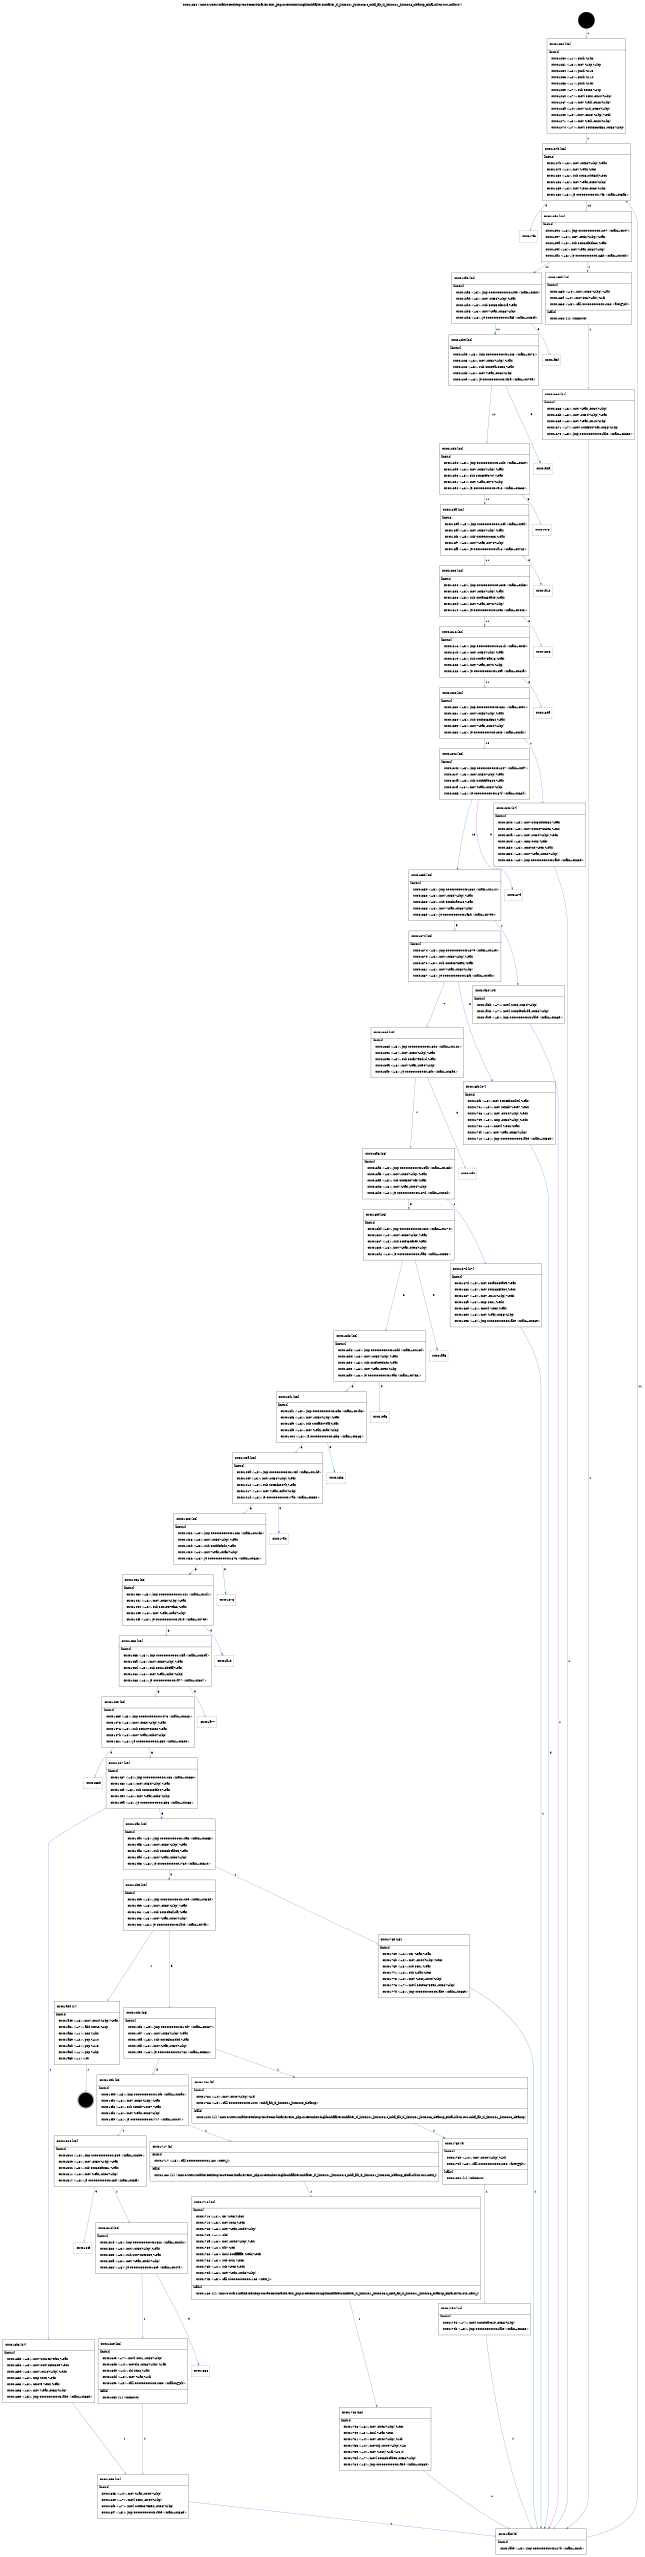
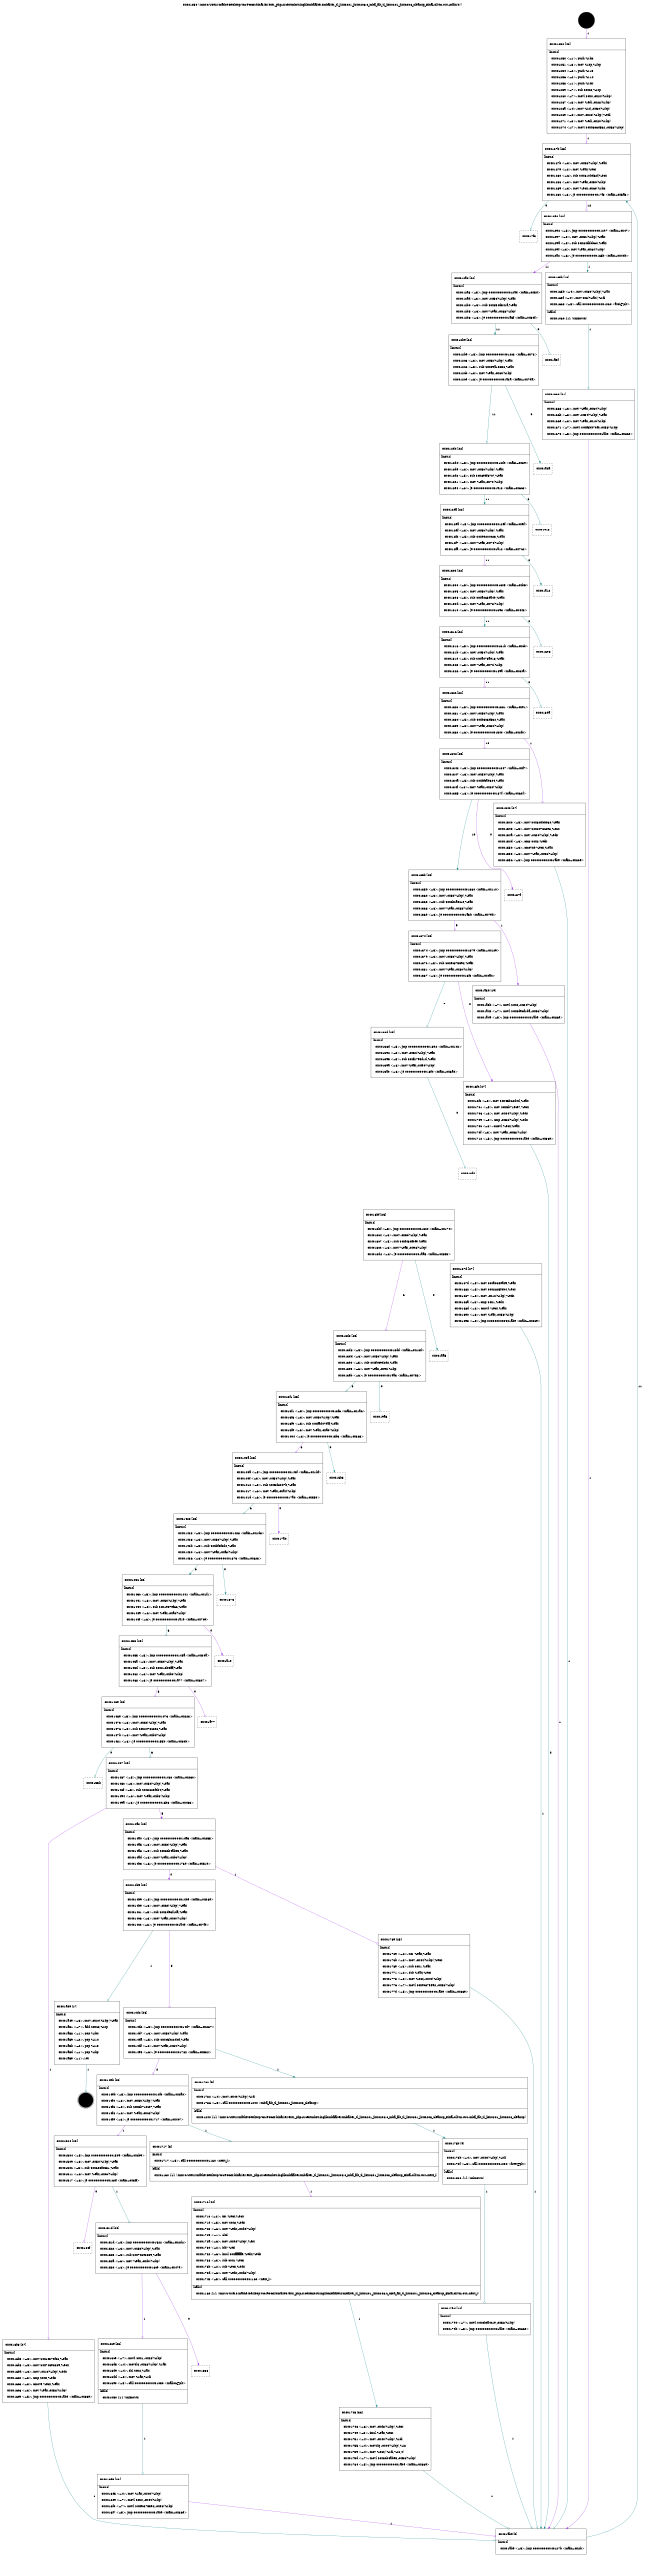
(409, 1174) -> none
(99, 2437) -> (229, 2531)
